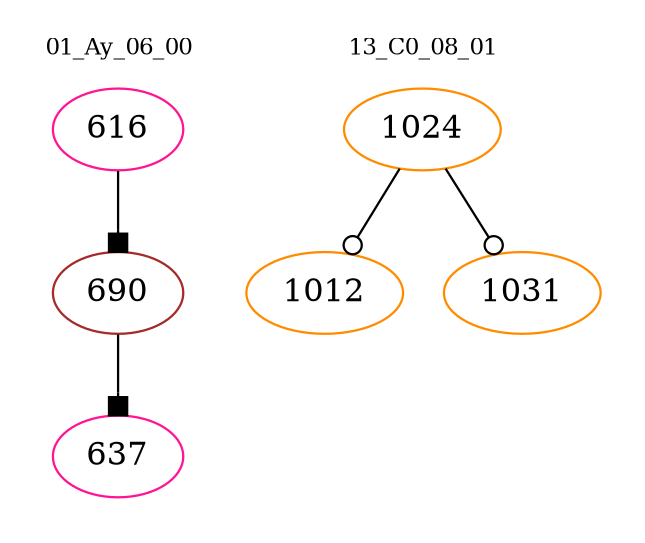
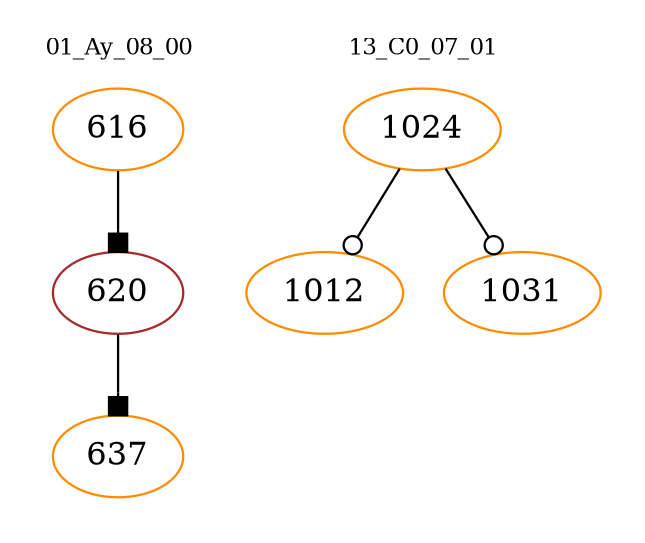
(119, 49) -> (119, 49)
(424, 49) -> (424, 49)
(118, 129) -> (118, 129)
(118, 293) -> (118, 293)
(118, 456) -> (118, 456)
